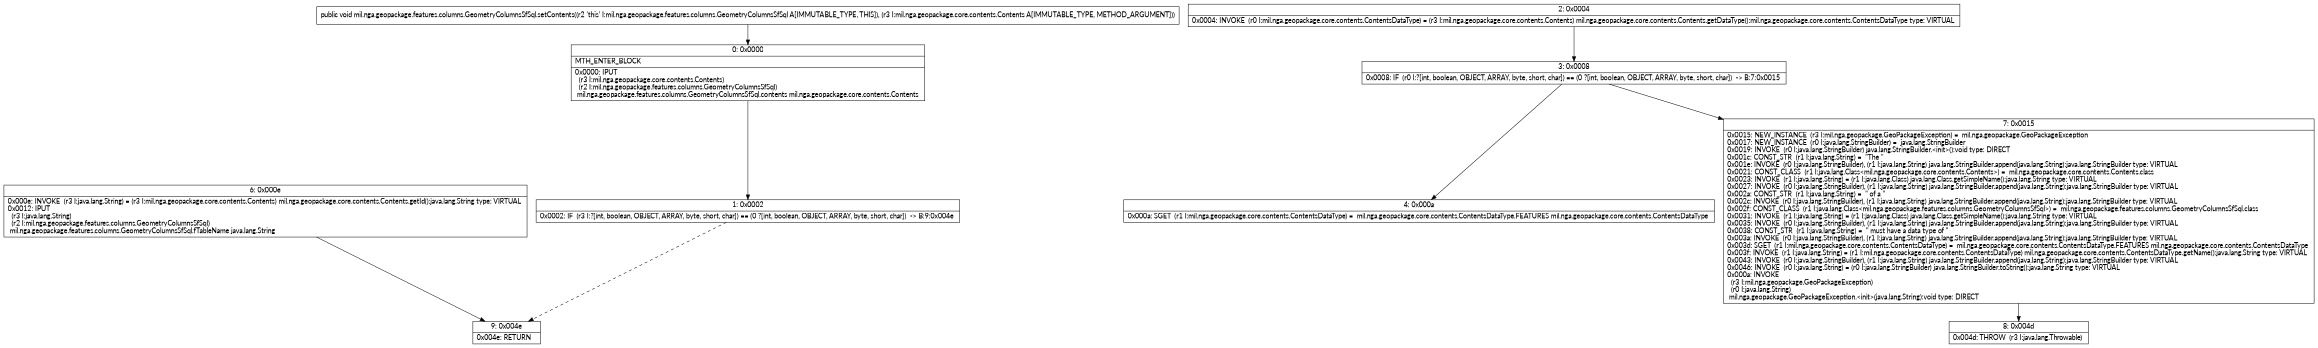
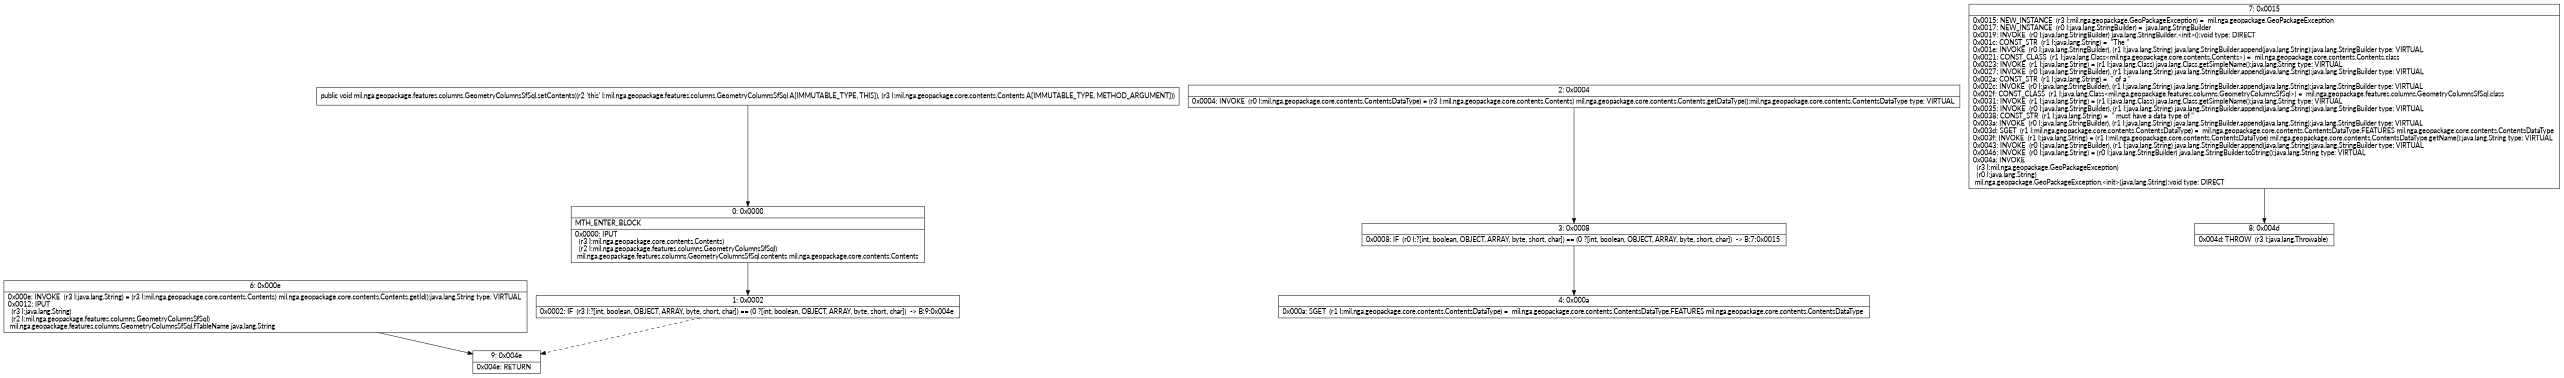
(1664, 101) -> none
(1755, 275) -> (2001, 161)
